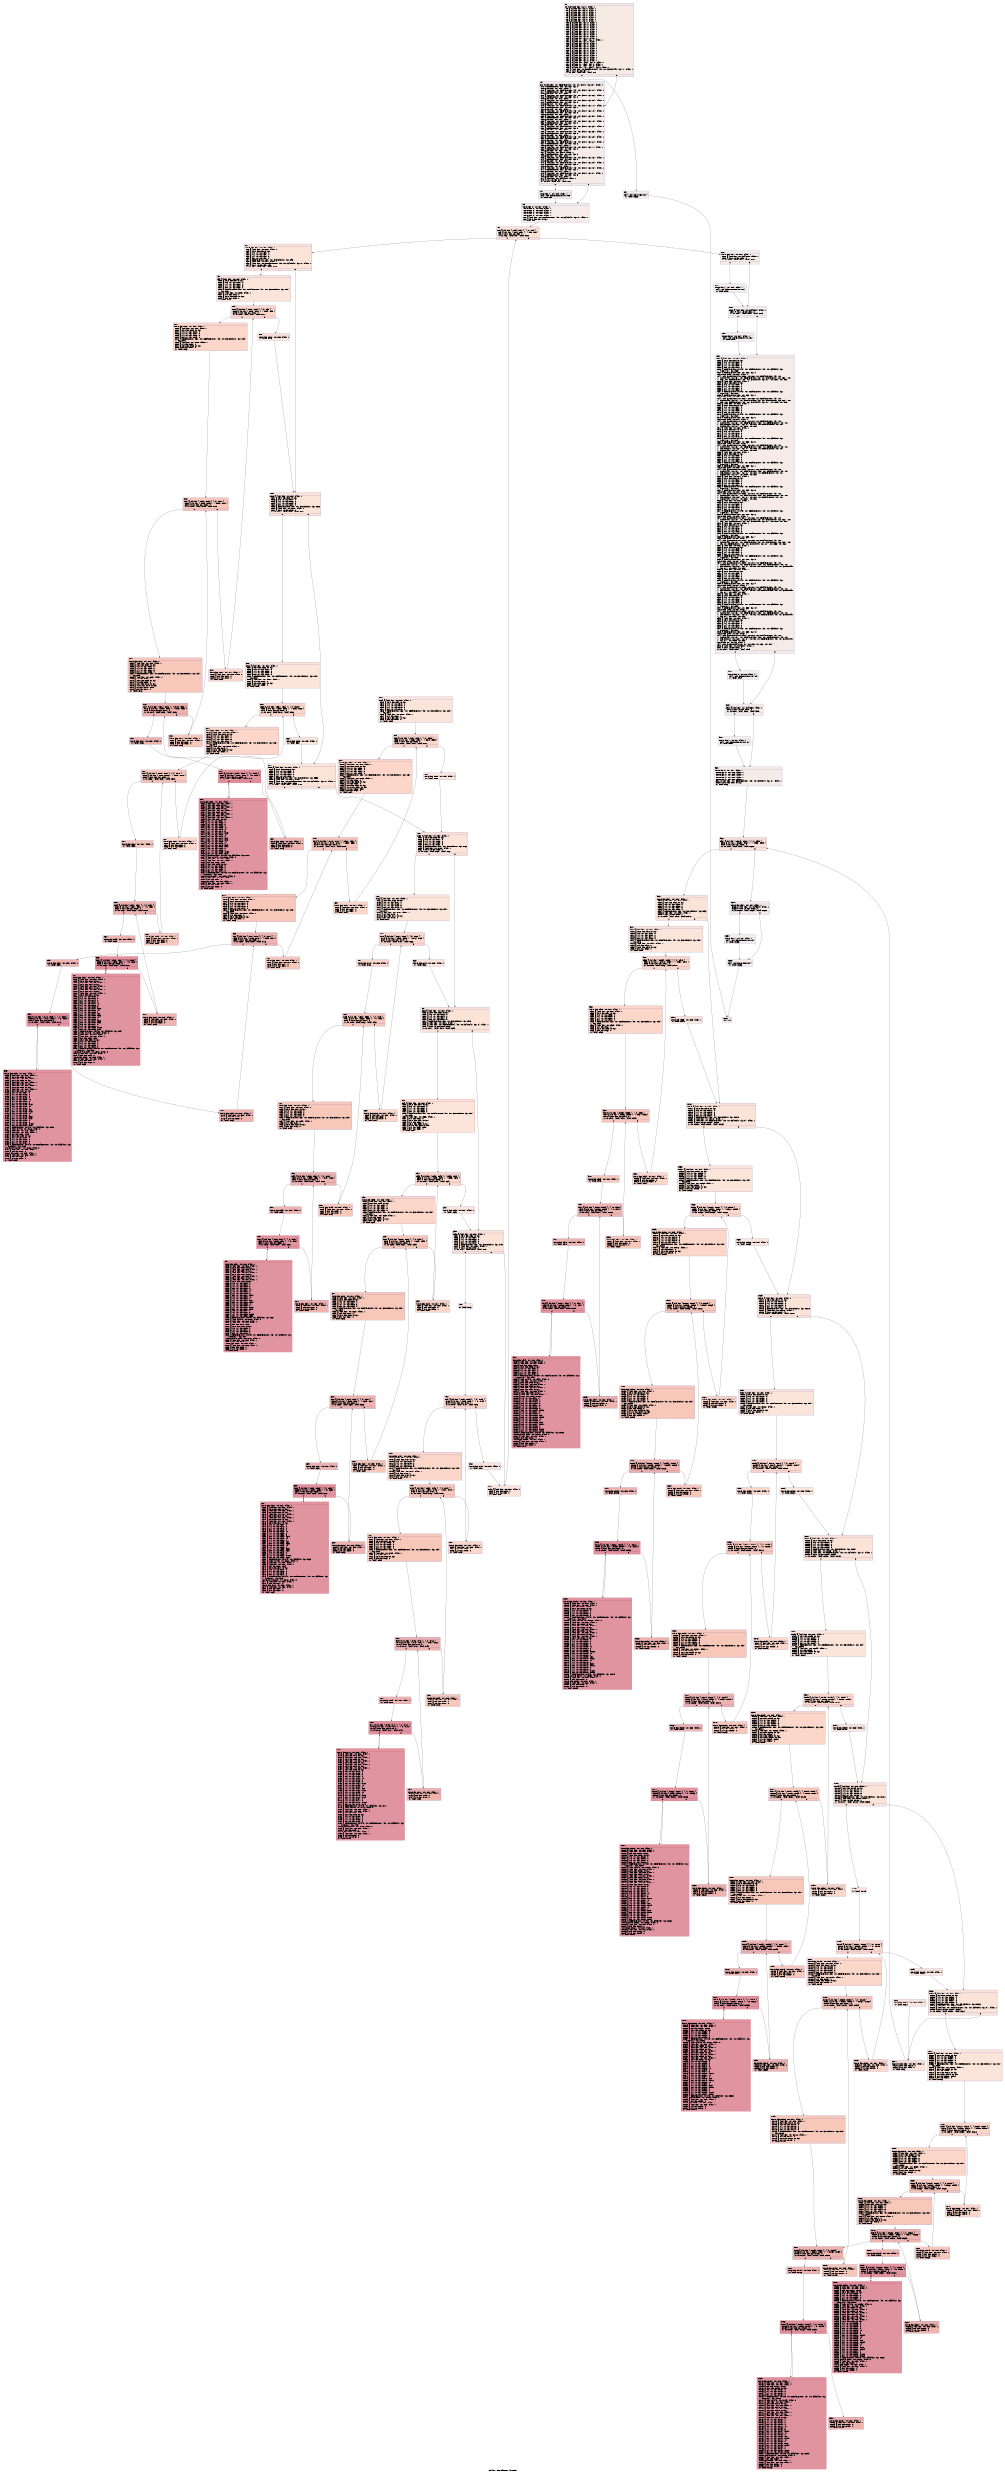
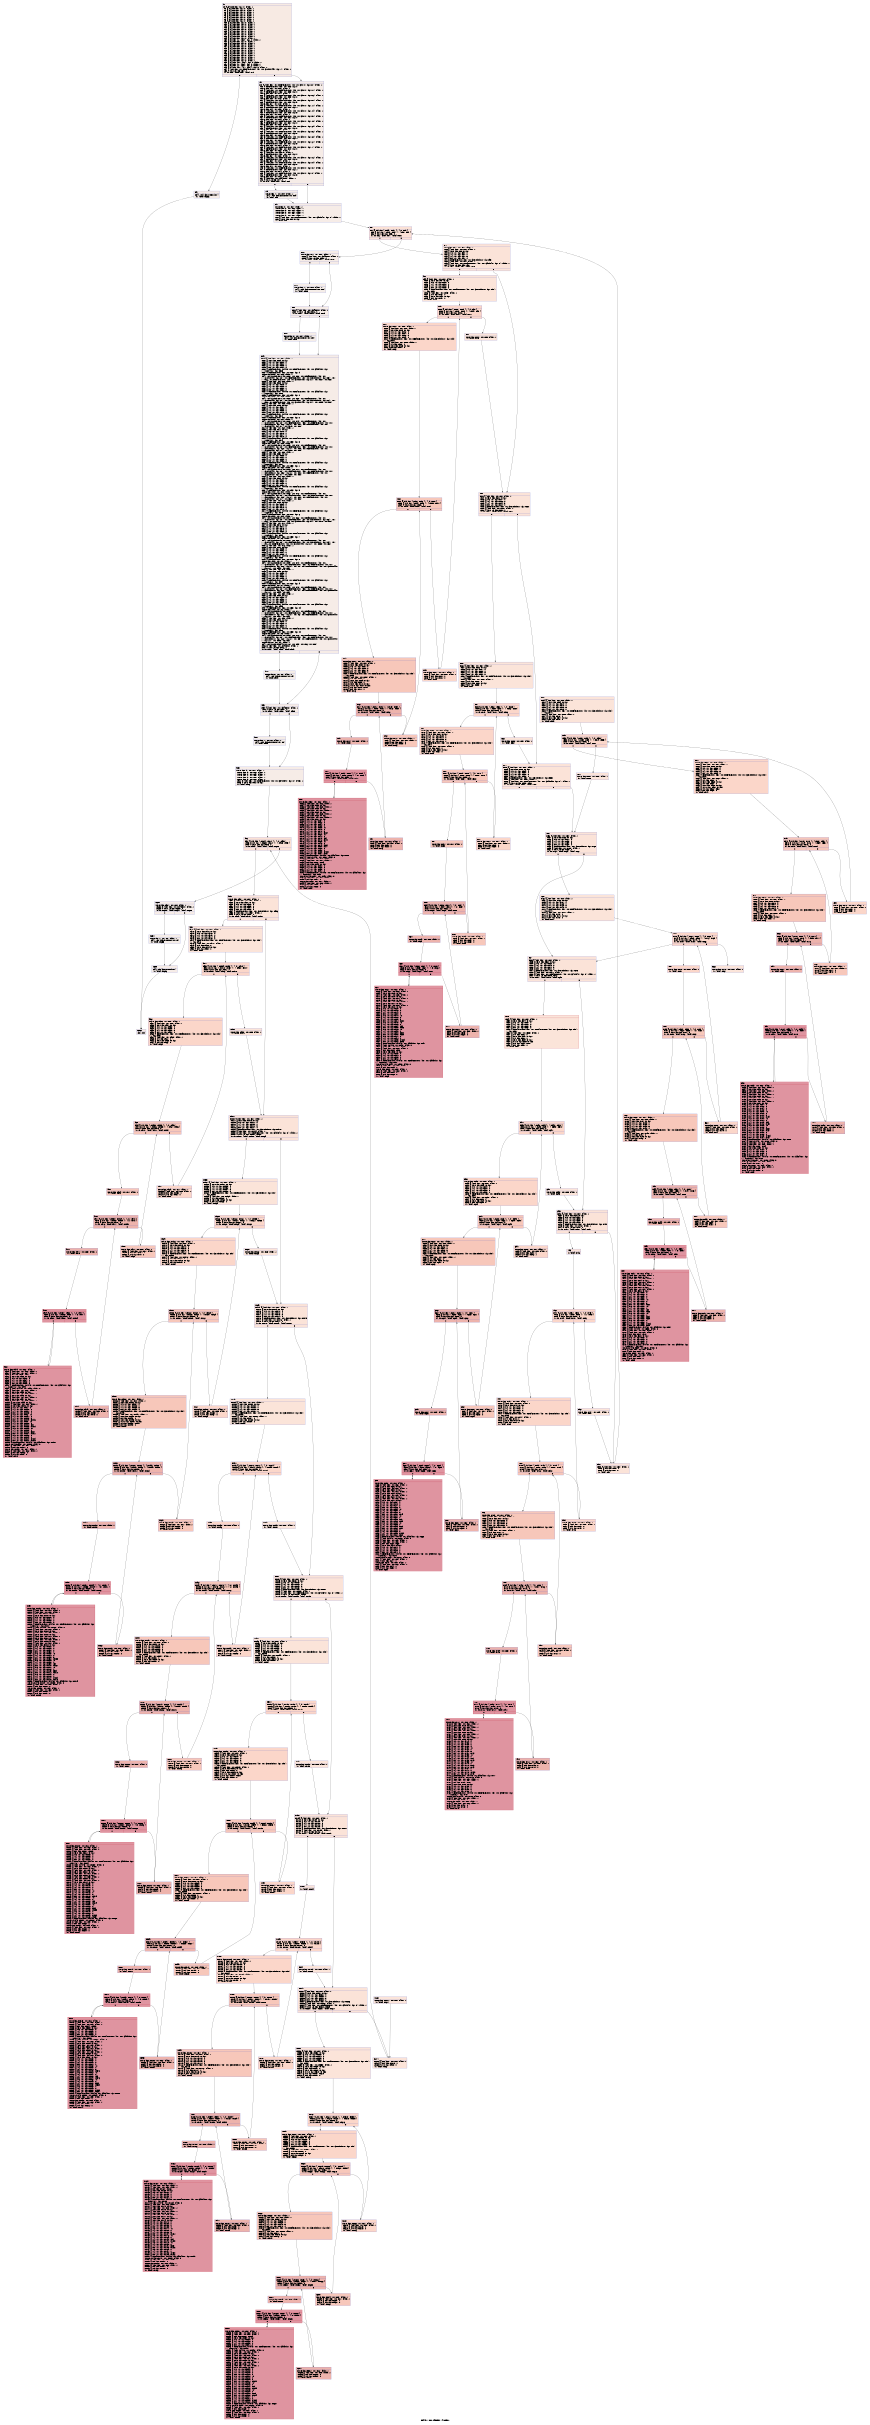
(439, 986) -> (635, 953)
(857, 2244) -> (224, 2174)
